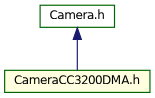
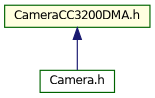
(77, 55) -> (77, 55)
